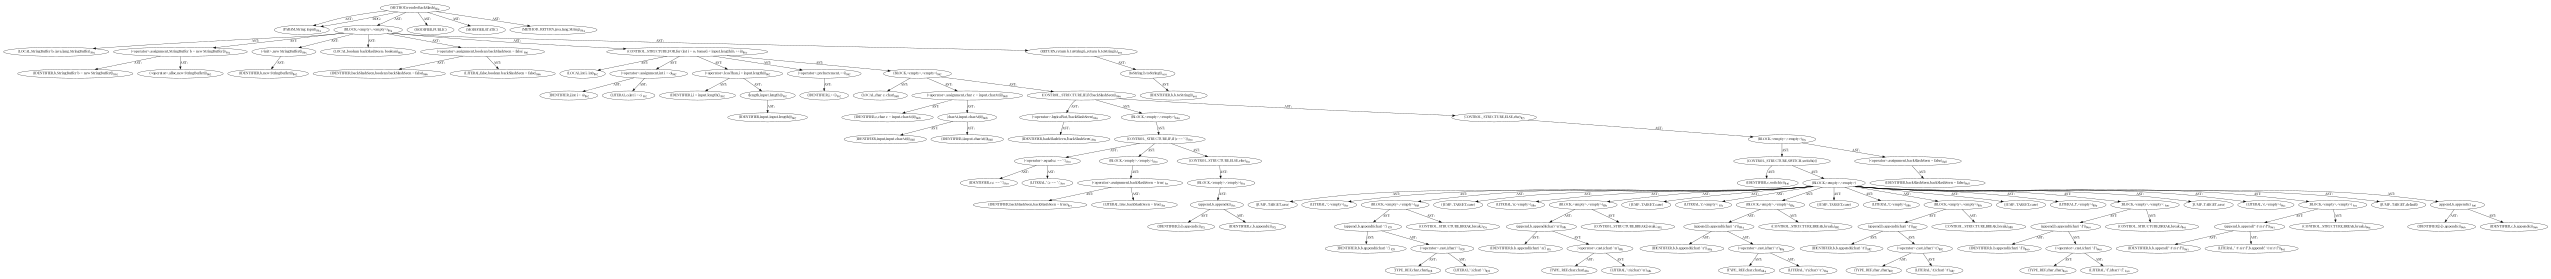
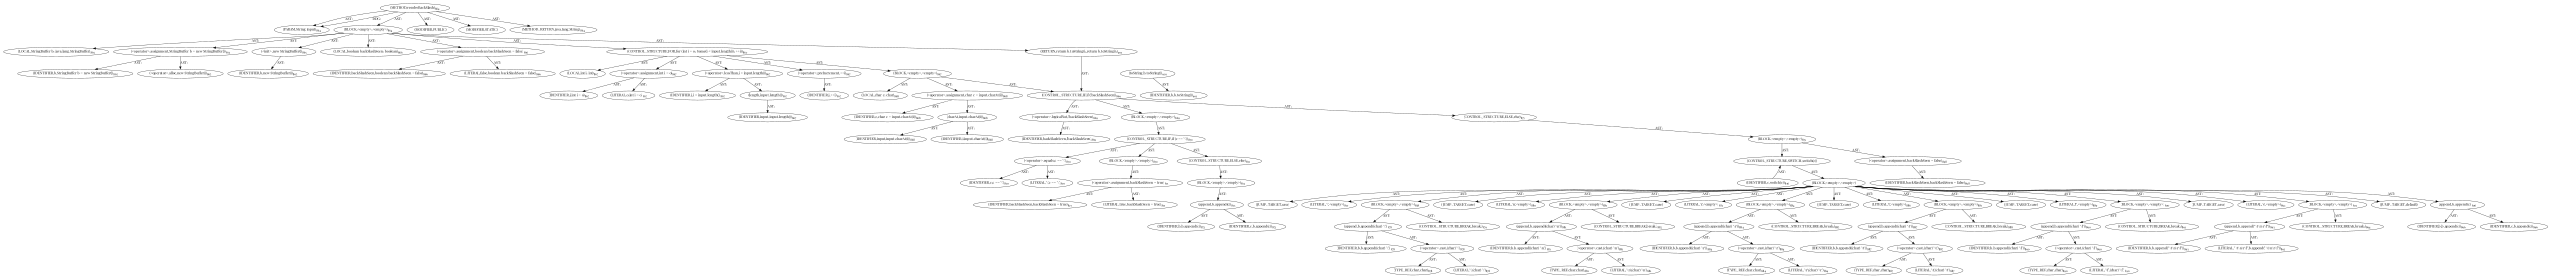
(1114, 63) -> (1081, 72)
(1768, 170) -> (1777, 174)
